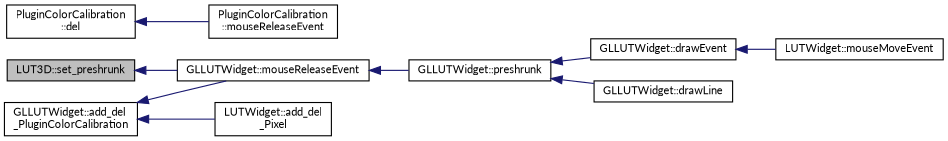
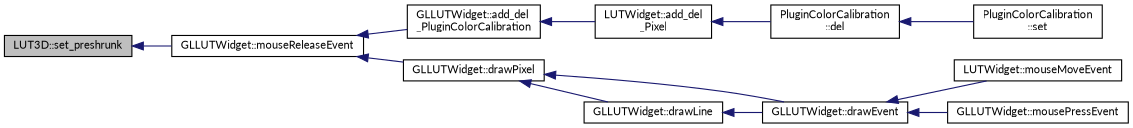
(273, 22) -> (1038, 22)
none -> (747, 22)
(480, 70) -> (474, 70)
(187, 90) -> (388, 32)
none -> (748, 112)
none -> (1038, 112)
